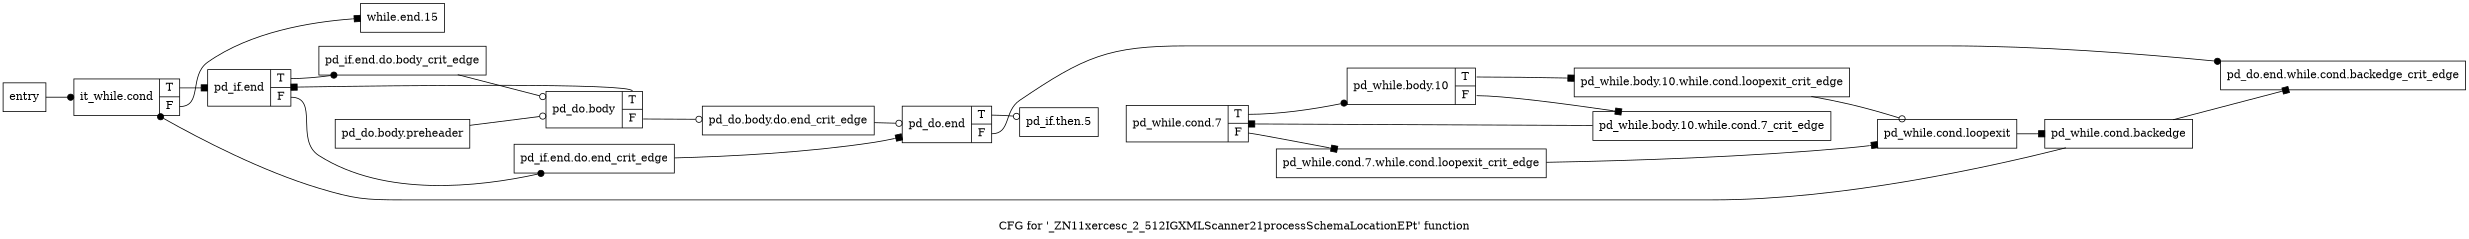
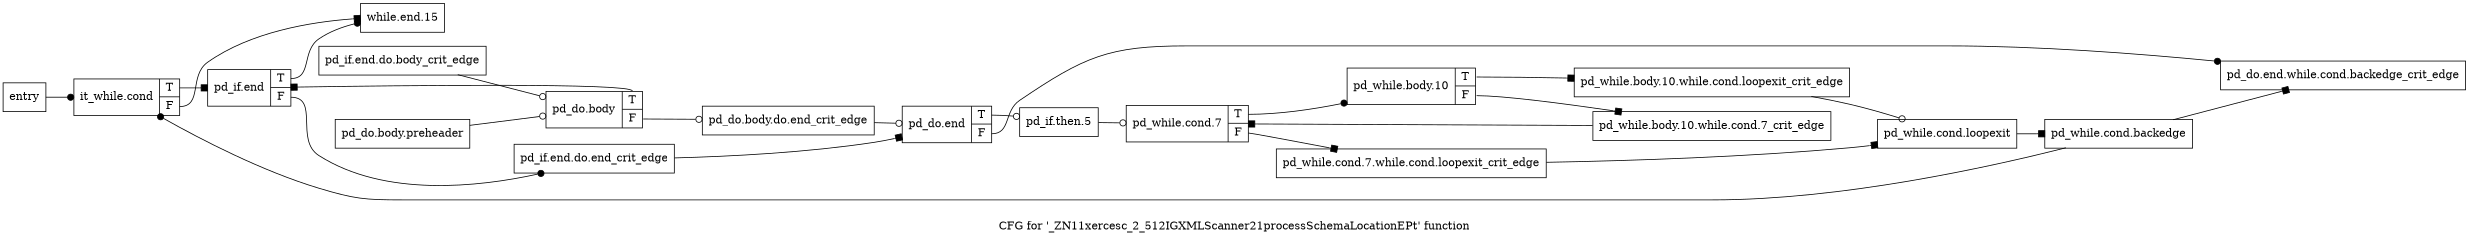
(311, 78) -> (314, 44)
none -> (1109, 123)
